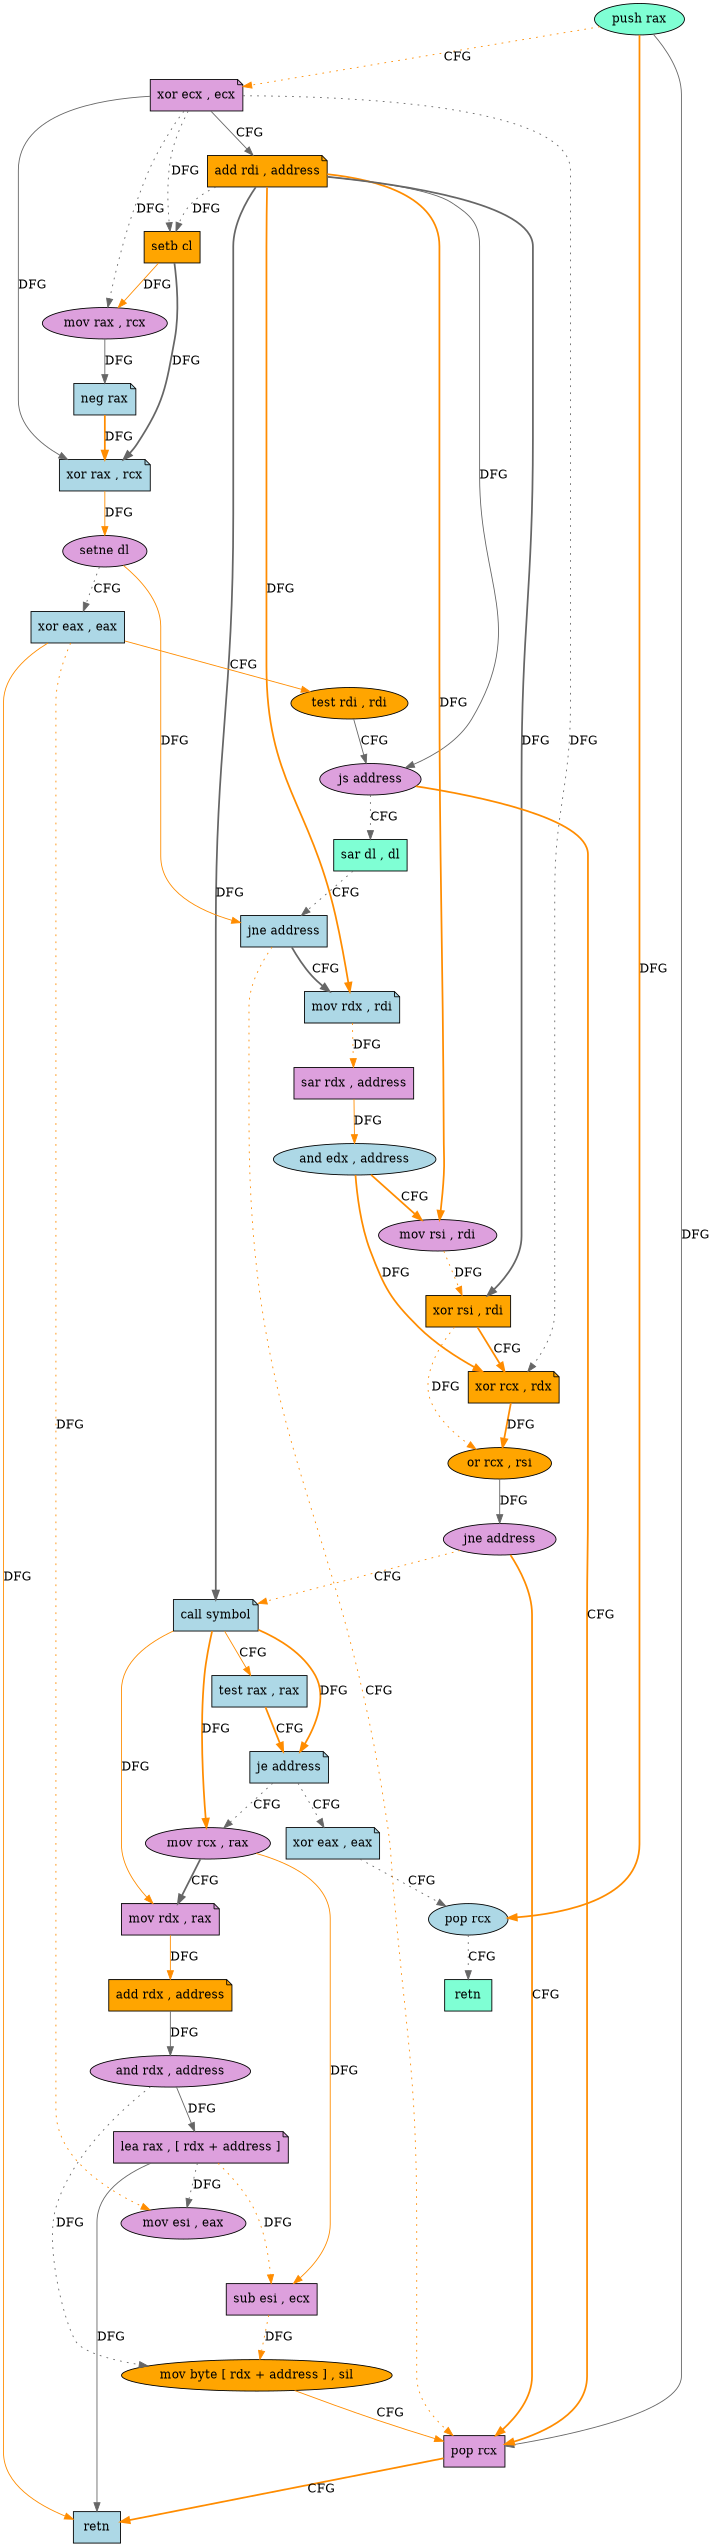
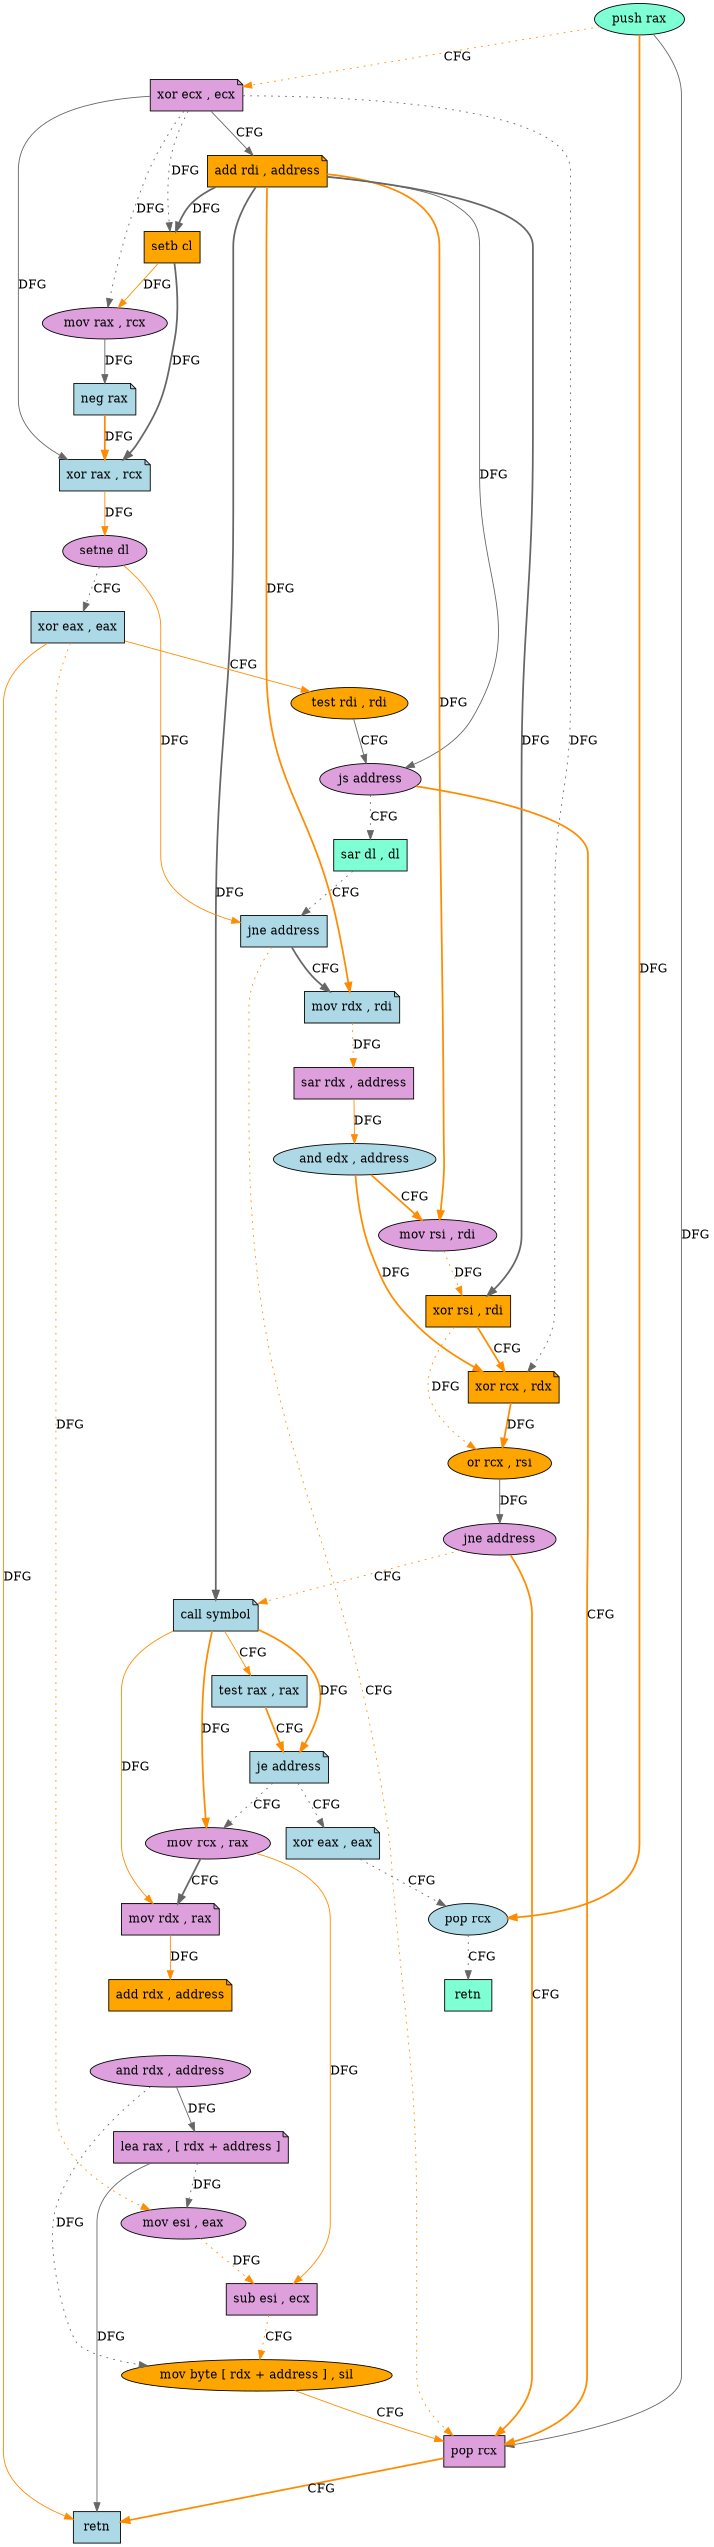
(194, 201) -> (194, 201)
(170, 2029) -> none
(256, 2213) -> (224, 2258)
(279, 2337) -> (279, 2337)
